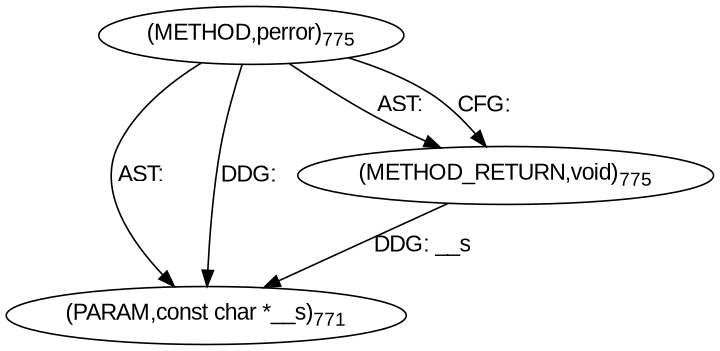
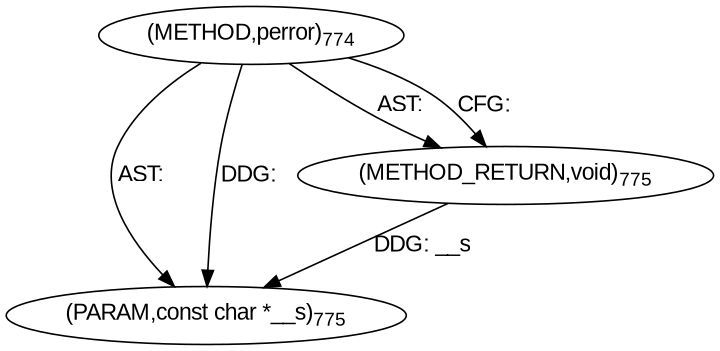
(339, 33) -> (339, 33)
(330, 313) -> (330, 313)
